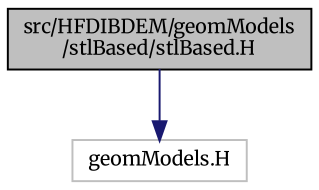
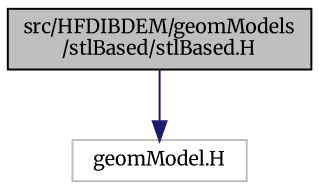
(160, 161) -> (160, 161)
